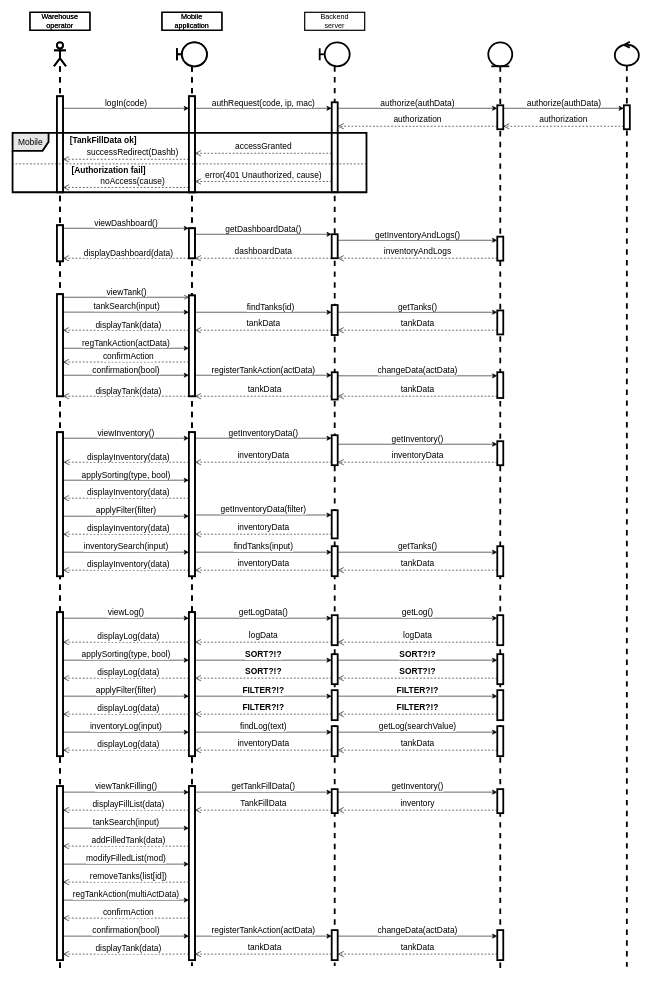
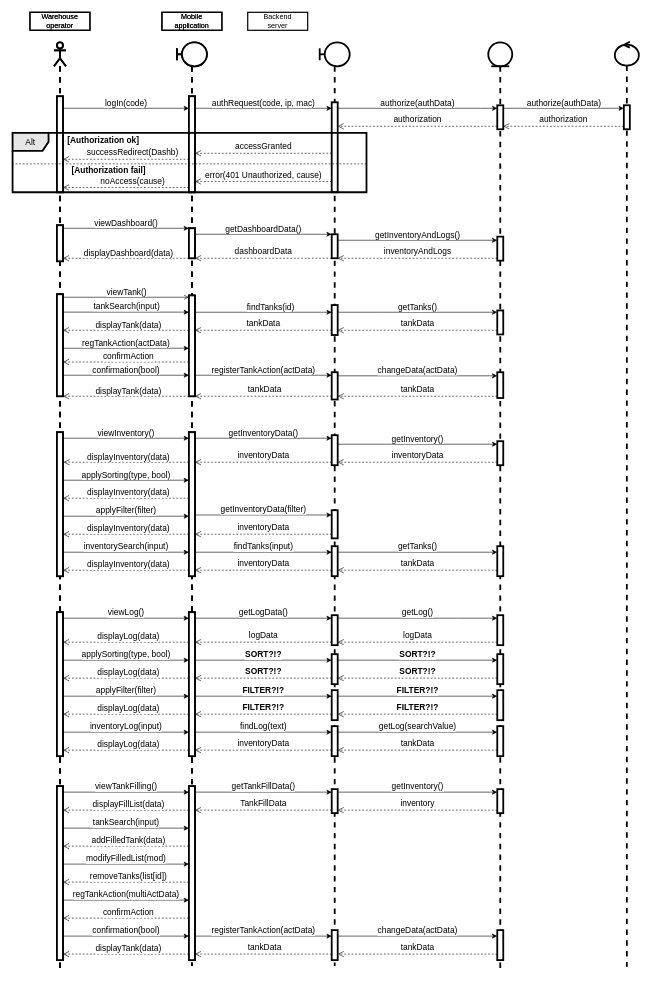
(335, 21) -> (278, 21)
(103, 140) -> (103, 140)
(30, 142) -> (30, 142)
